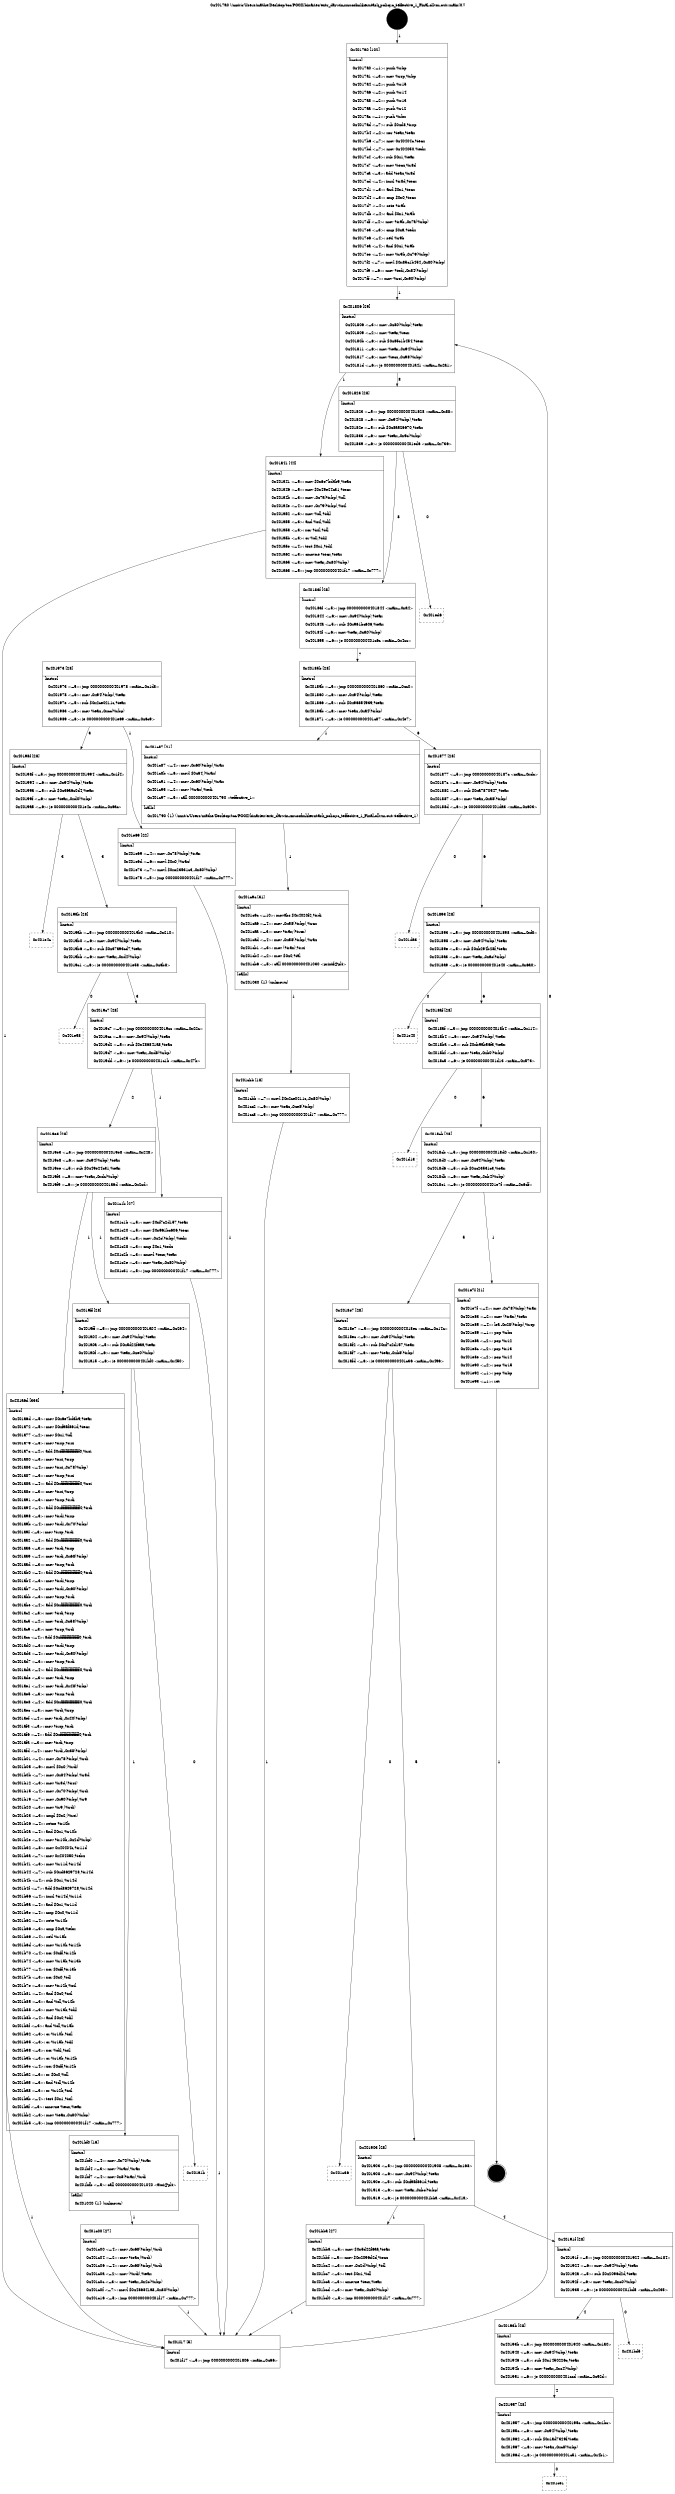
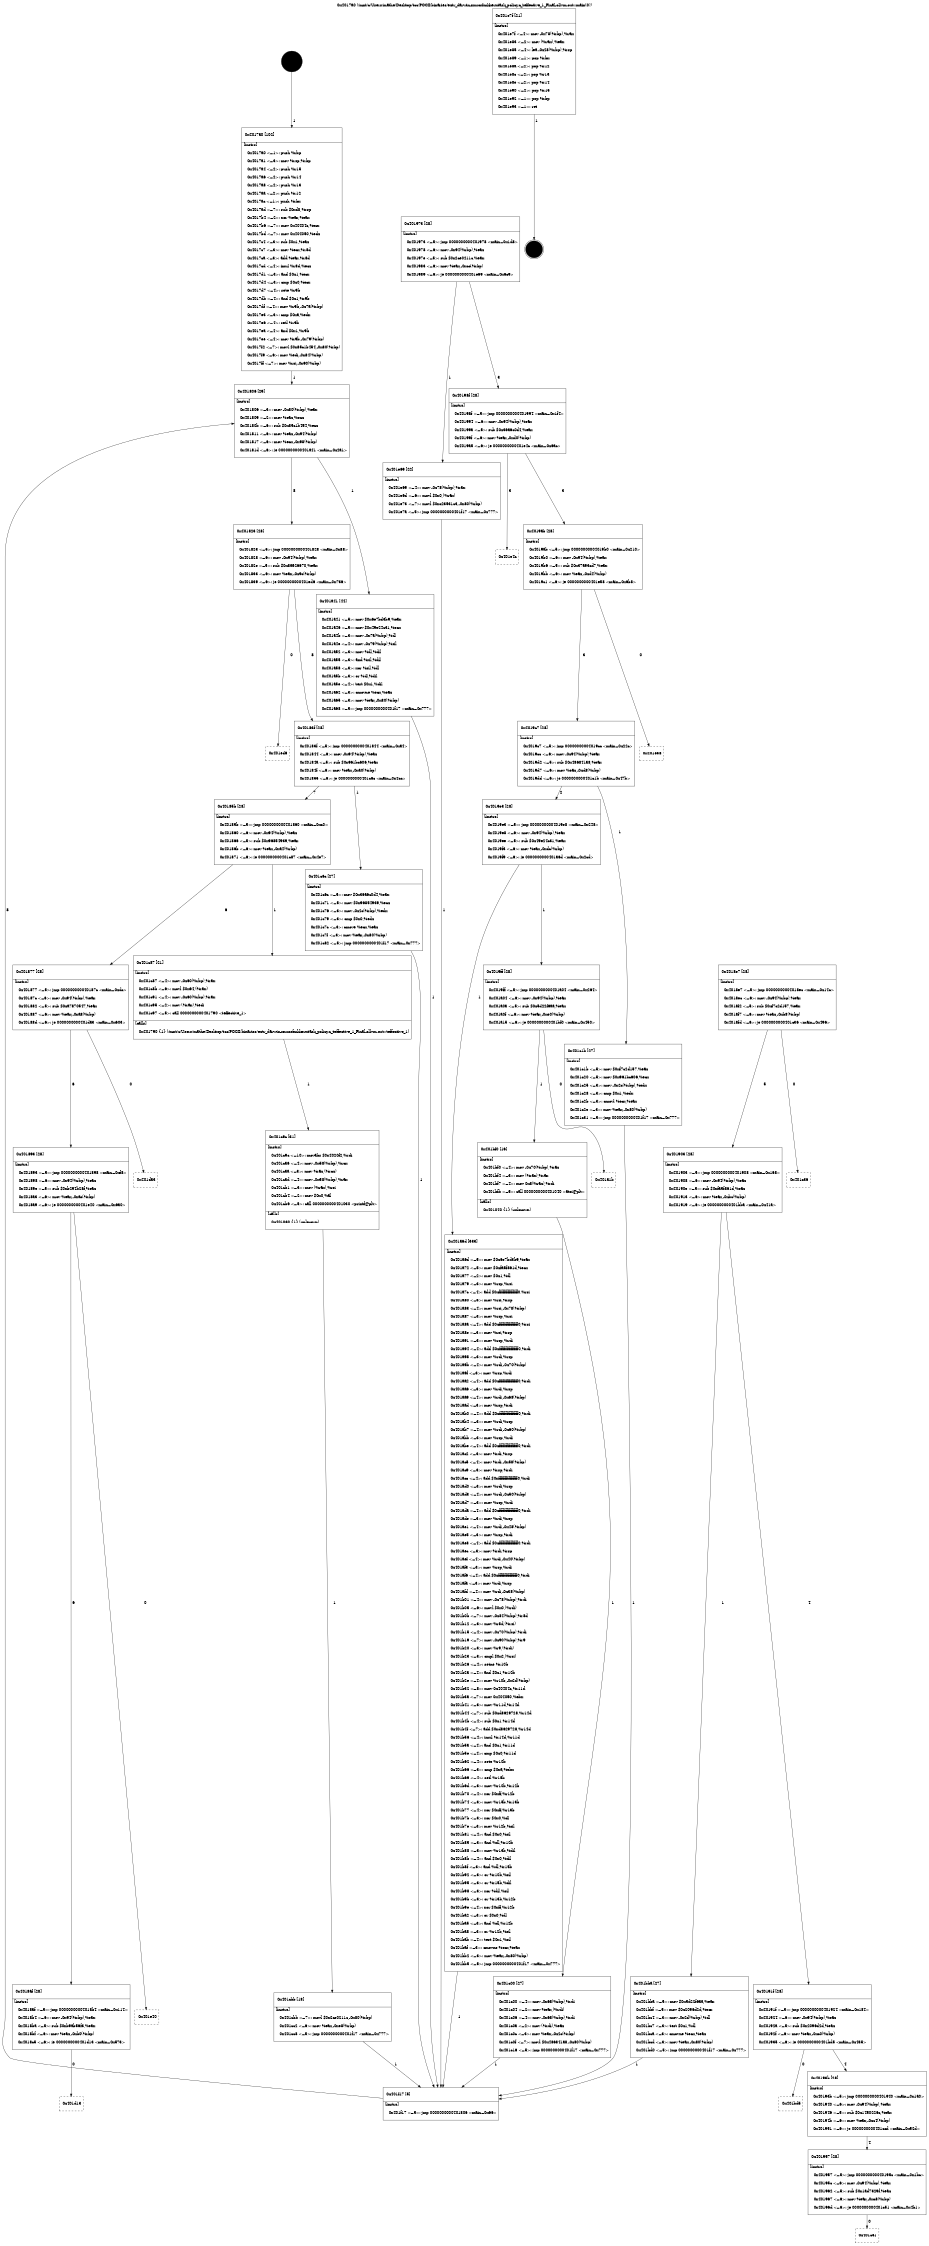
none -> (364, 910)
(481, 1160) -> none
